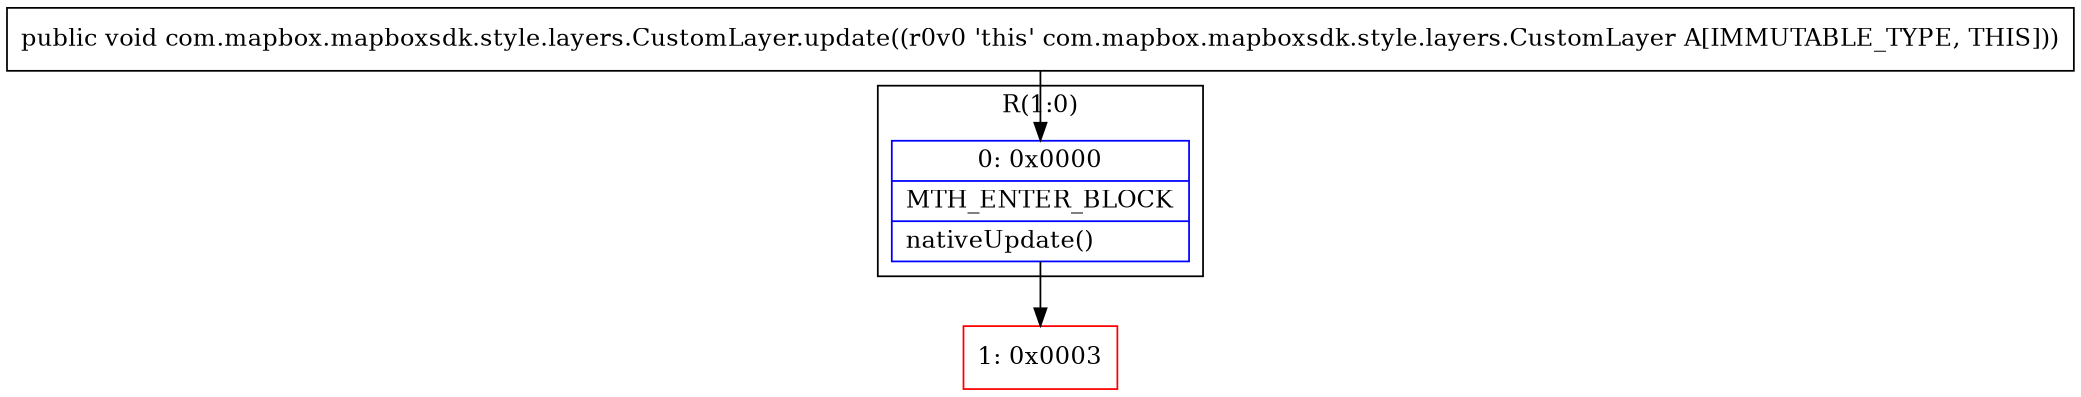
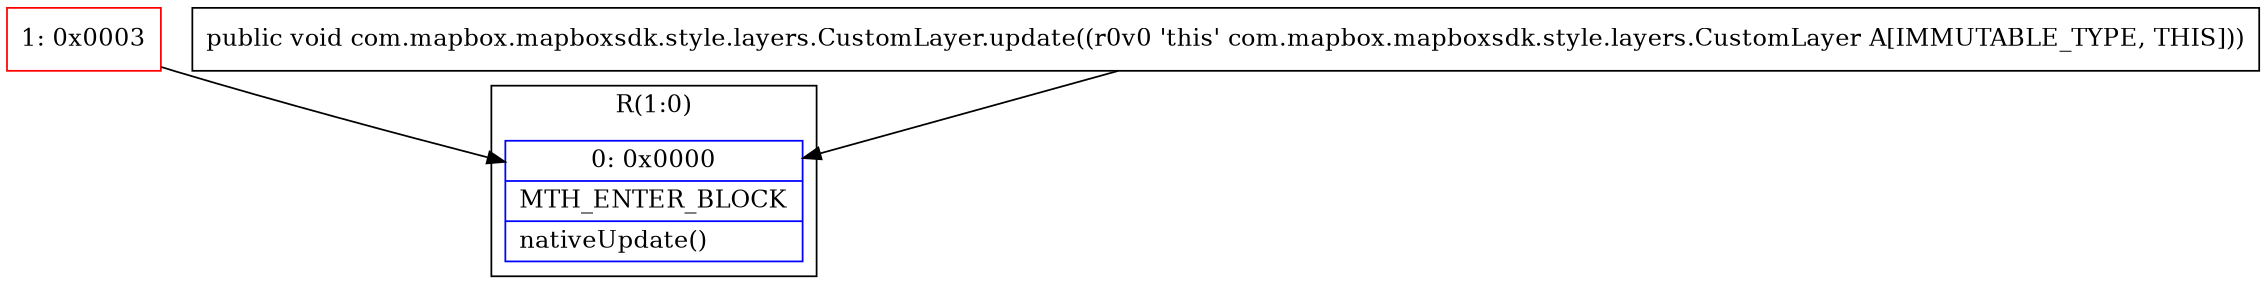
(1040, 287) -> (324, 114)
